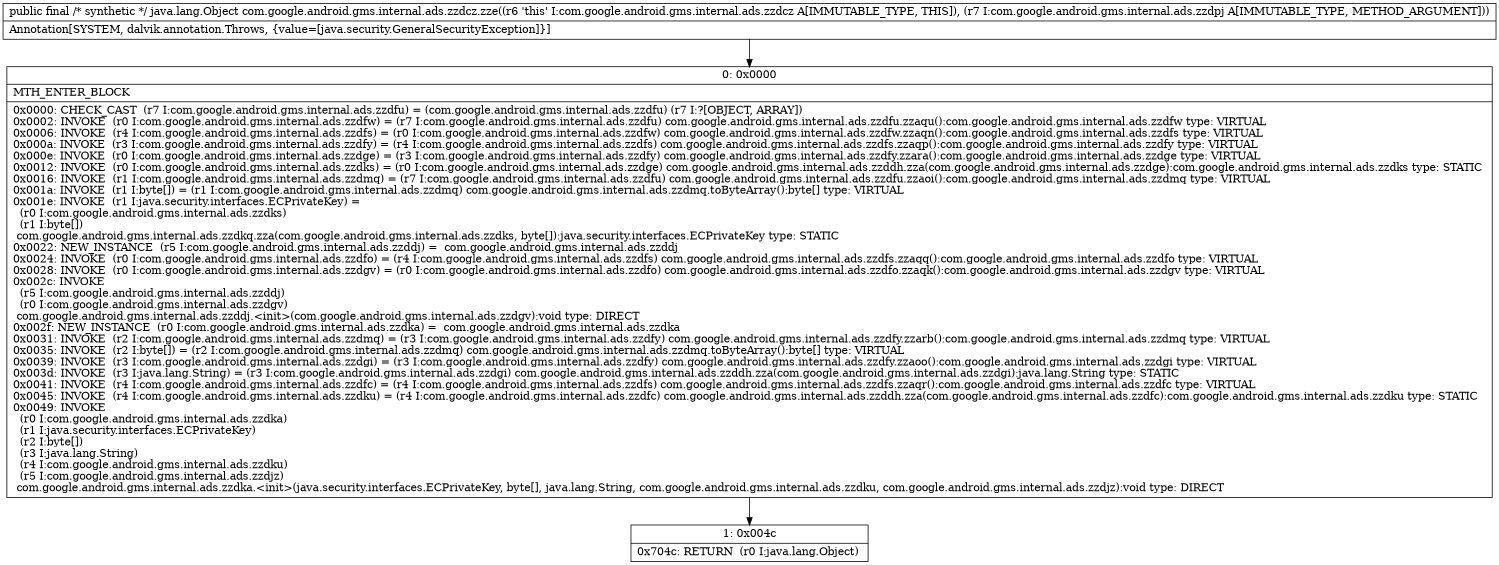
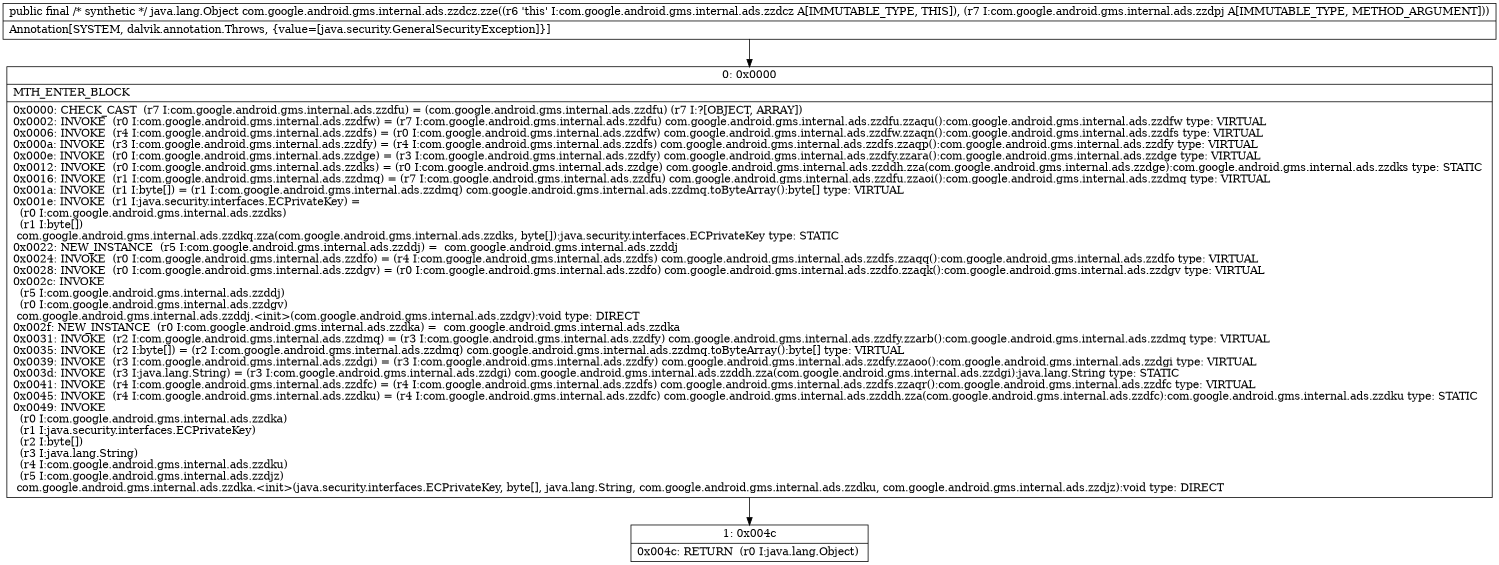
(750, 552) -> (750, 552)
